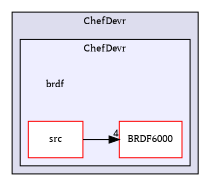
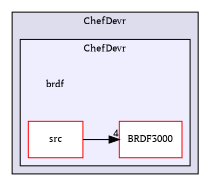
(151, 140) -> (151, 140)
